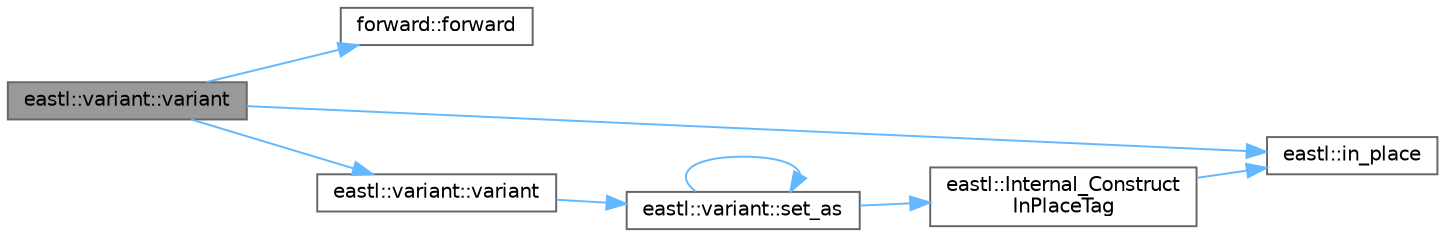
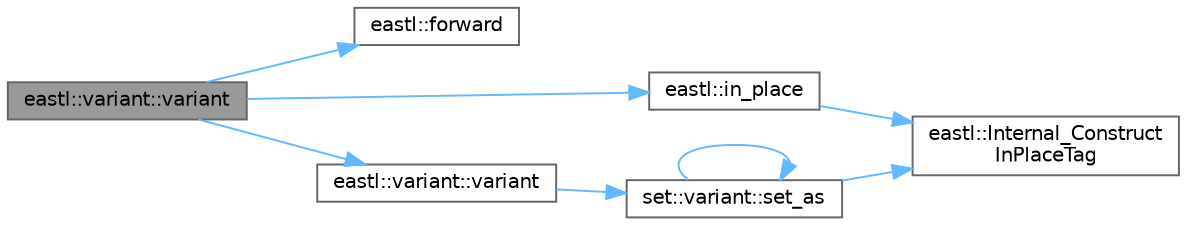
(437, 26) -> (437, 26)
(1222, 174) -> (856, 112)
(743, 211) -> (734, 199)
